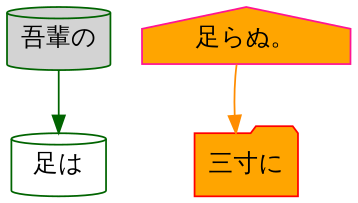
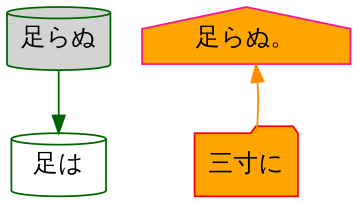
(59, 39) -> (59, 39)
(235, 90) -> (258, 108)
